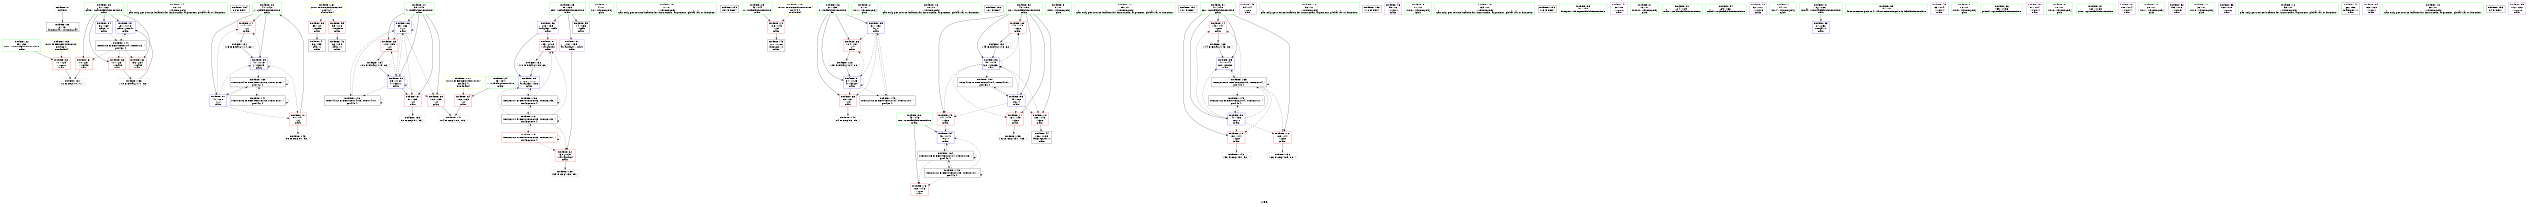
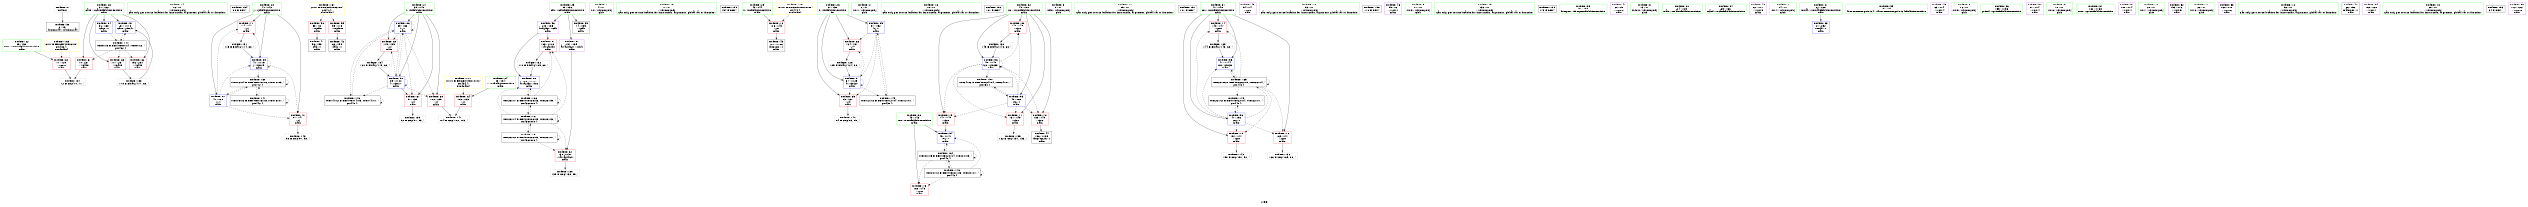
(304, 60) -> (300, 58)
(529, 137) -> (529, 137)
